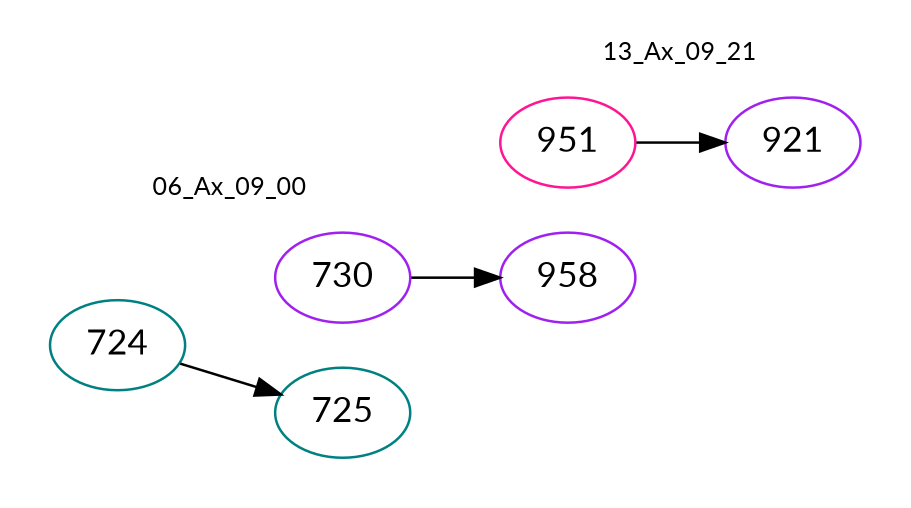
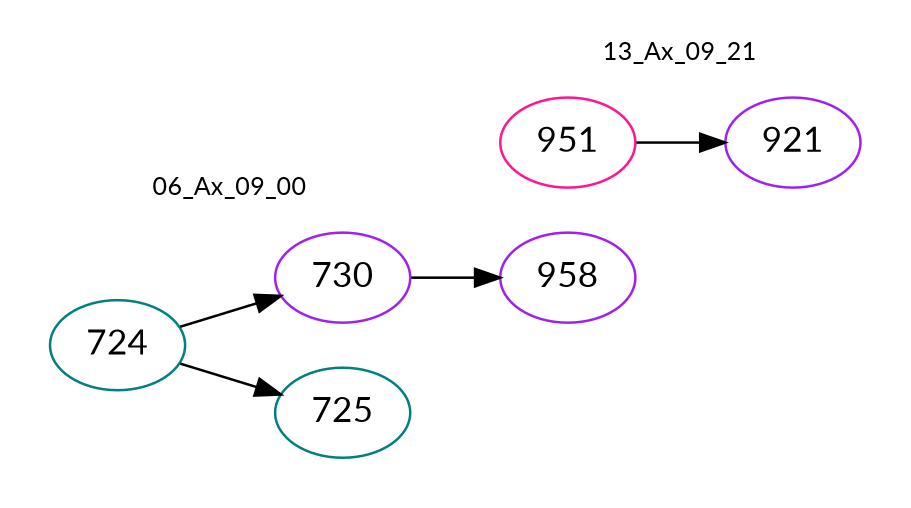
none -> (218, 315)
